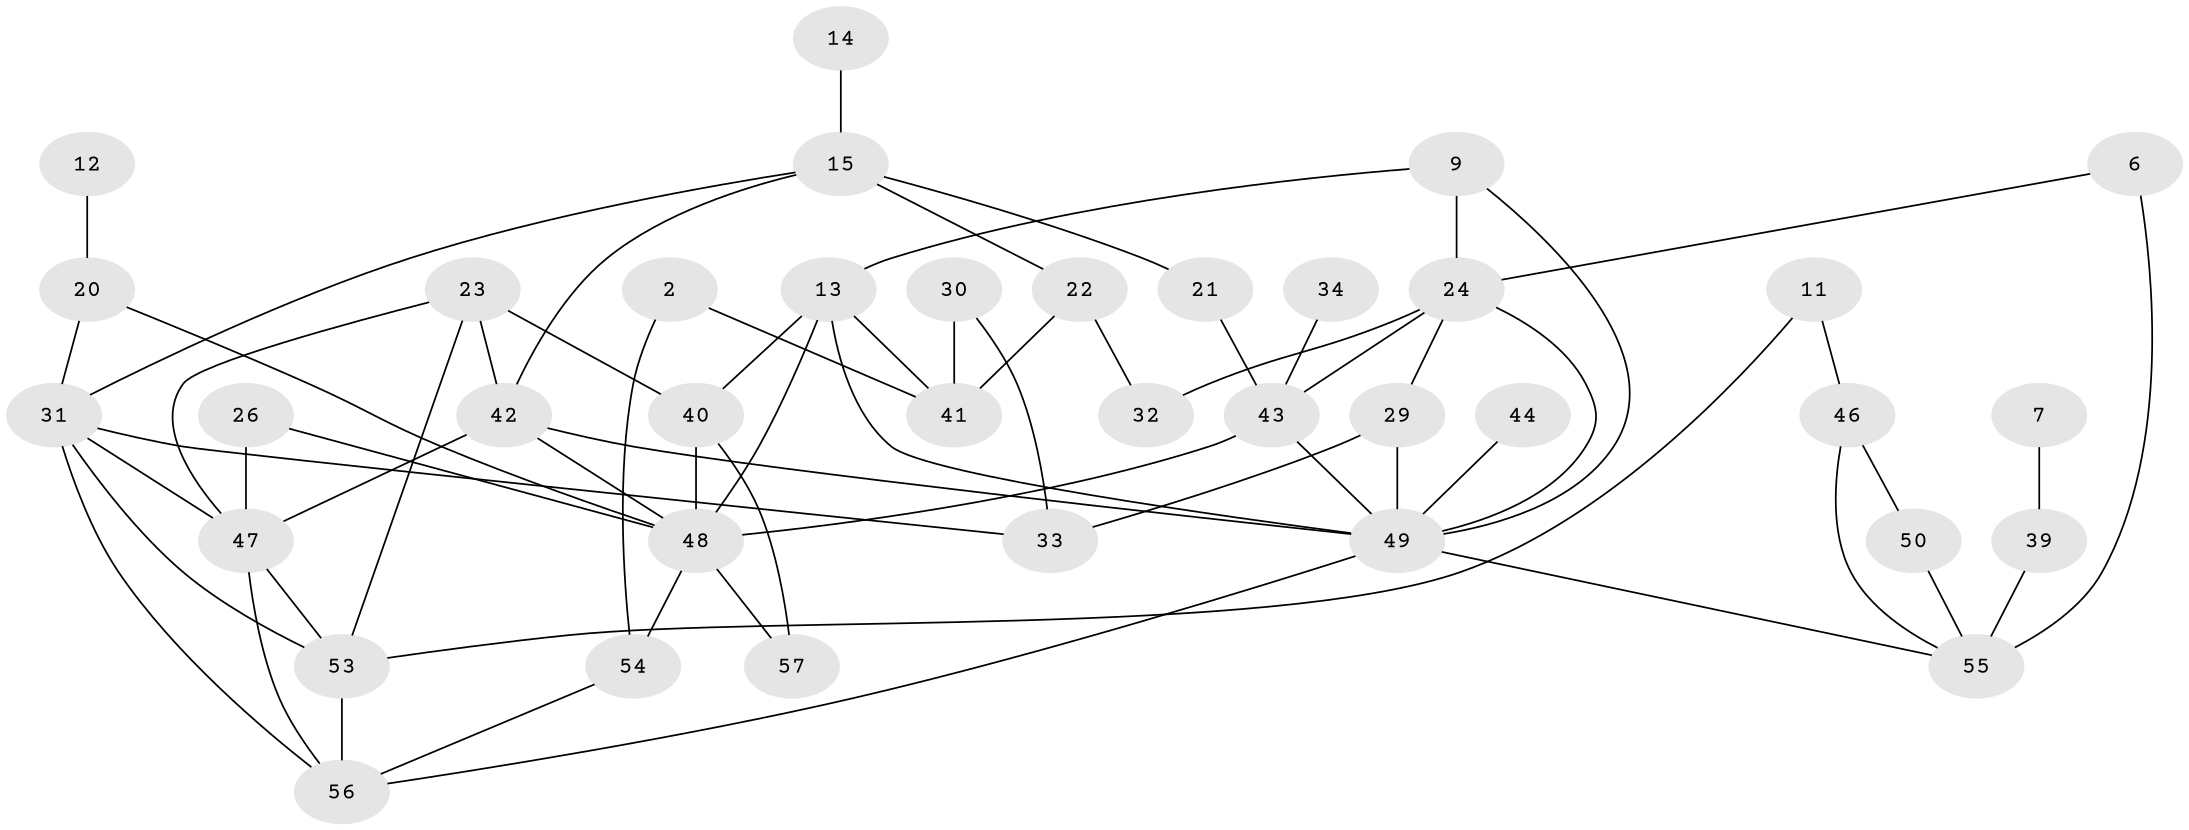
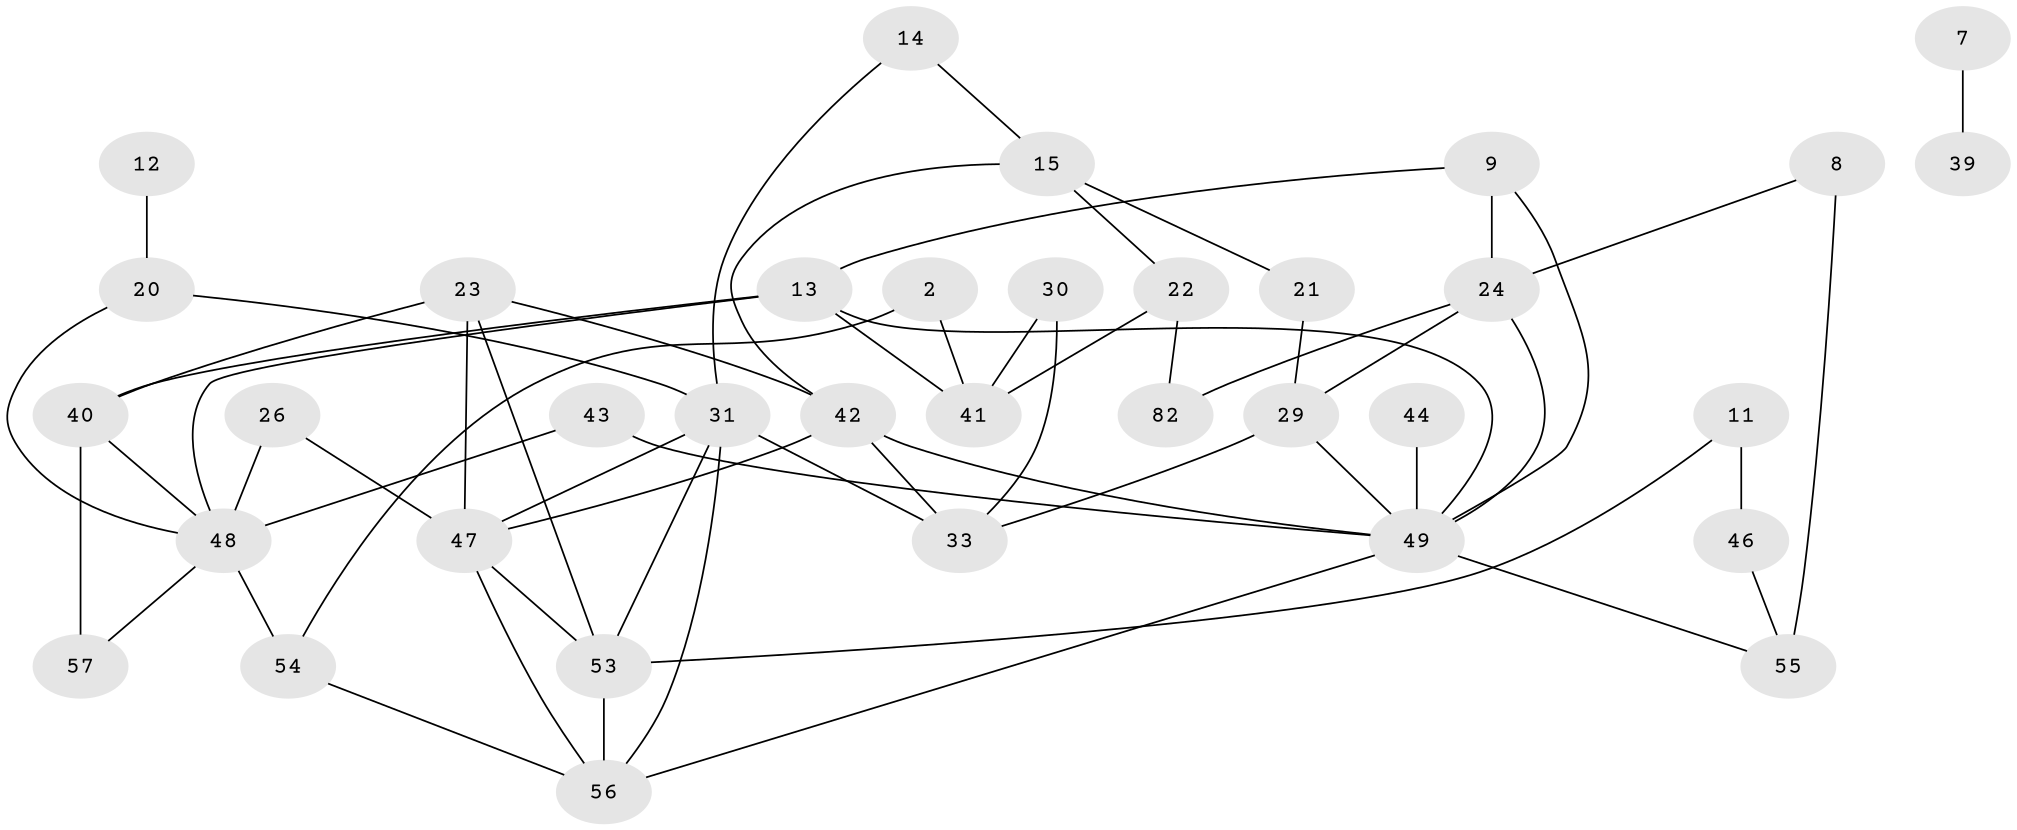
(2135, 164) -> (1837, 164)
(432, 251) -> (753, 202)
(1331, 290) -> none
(1239, 352) -> (1300, 344)
(1364, 352) -> none
(1146, 415) -> (1166, 415)
(600, 478) -> (902, 476)
(1914, 541) -> none
(2008, 604) -> none
